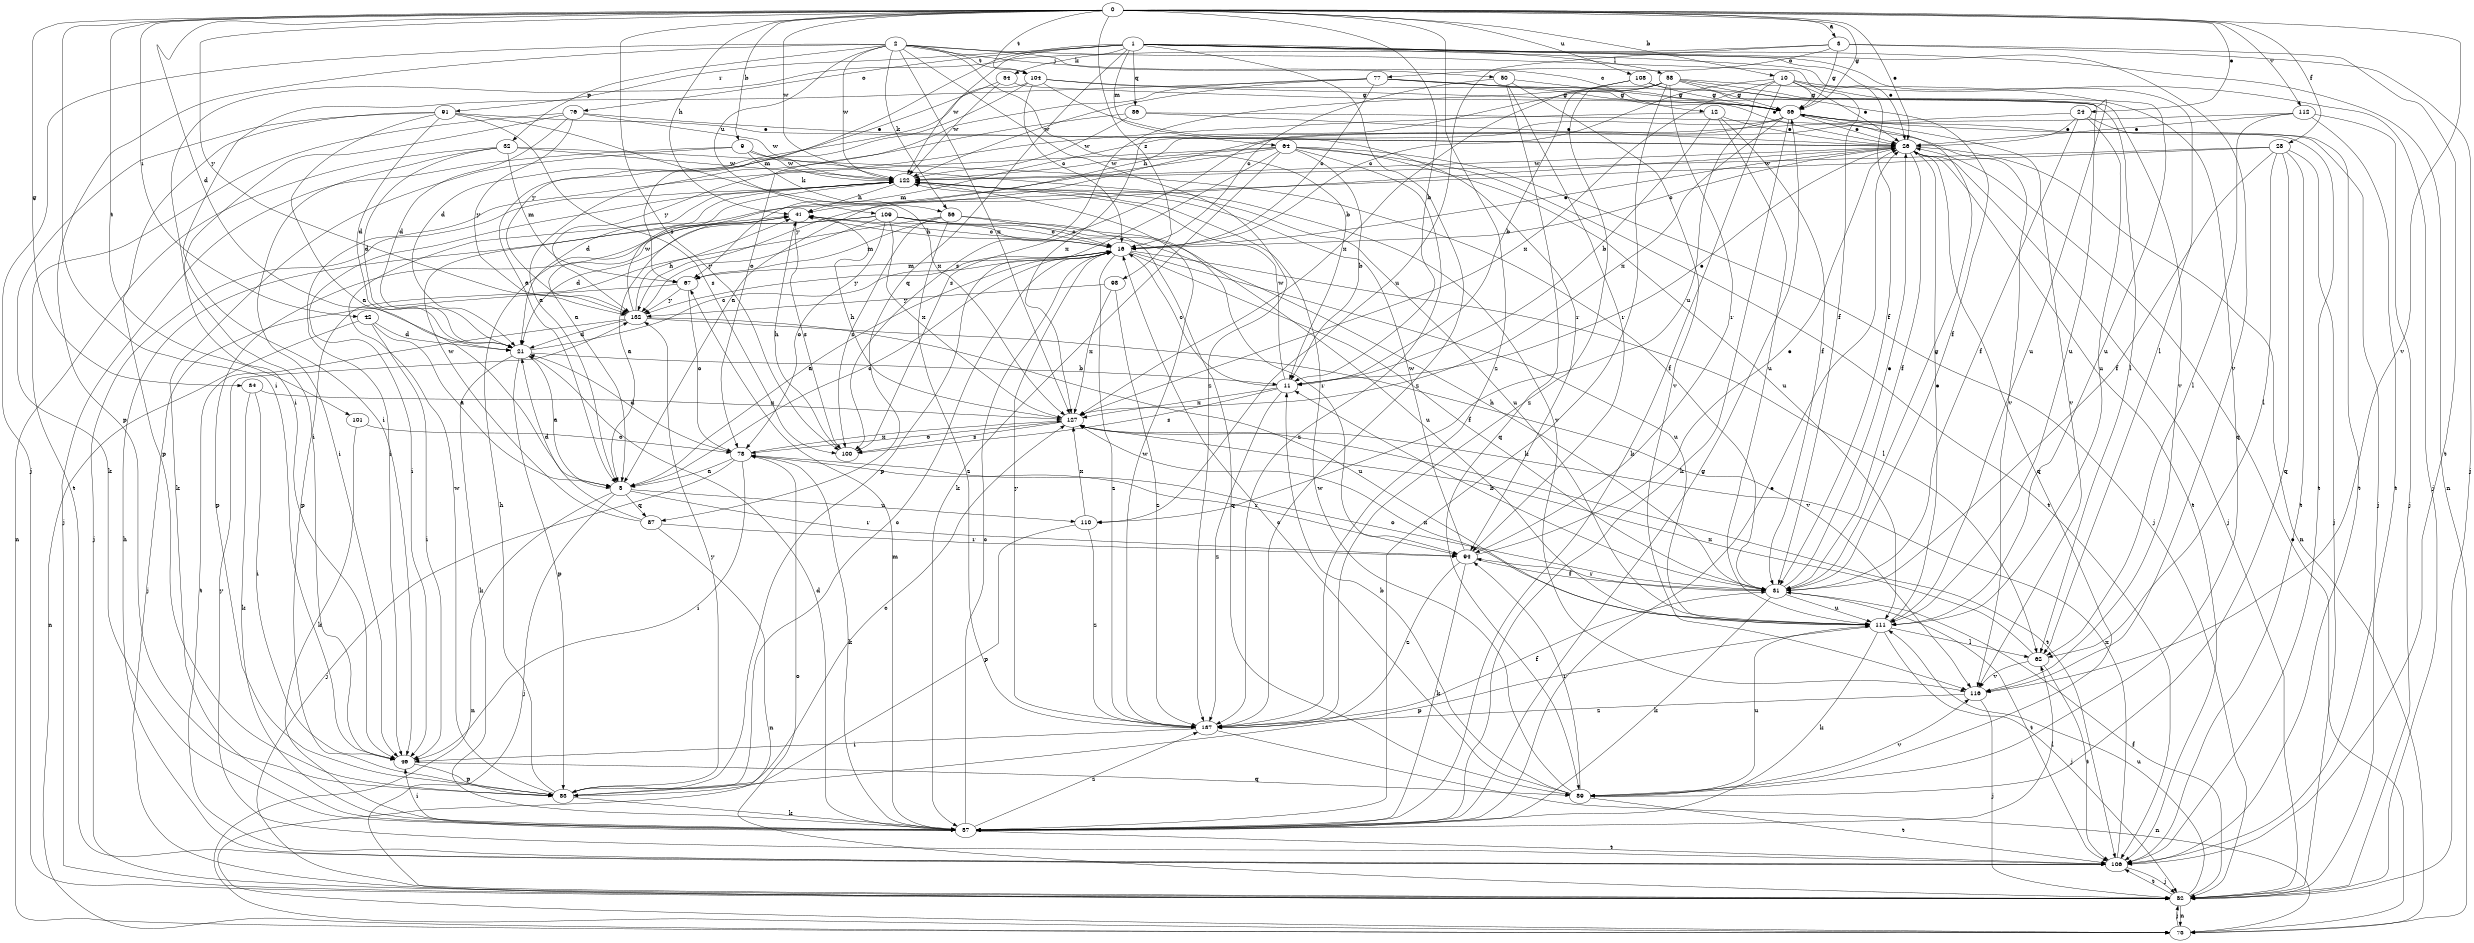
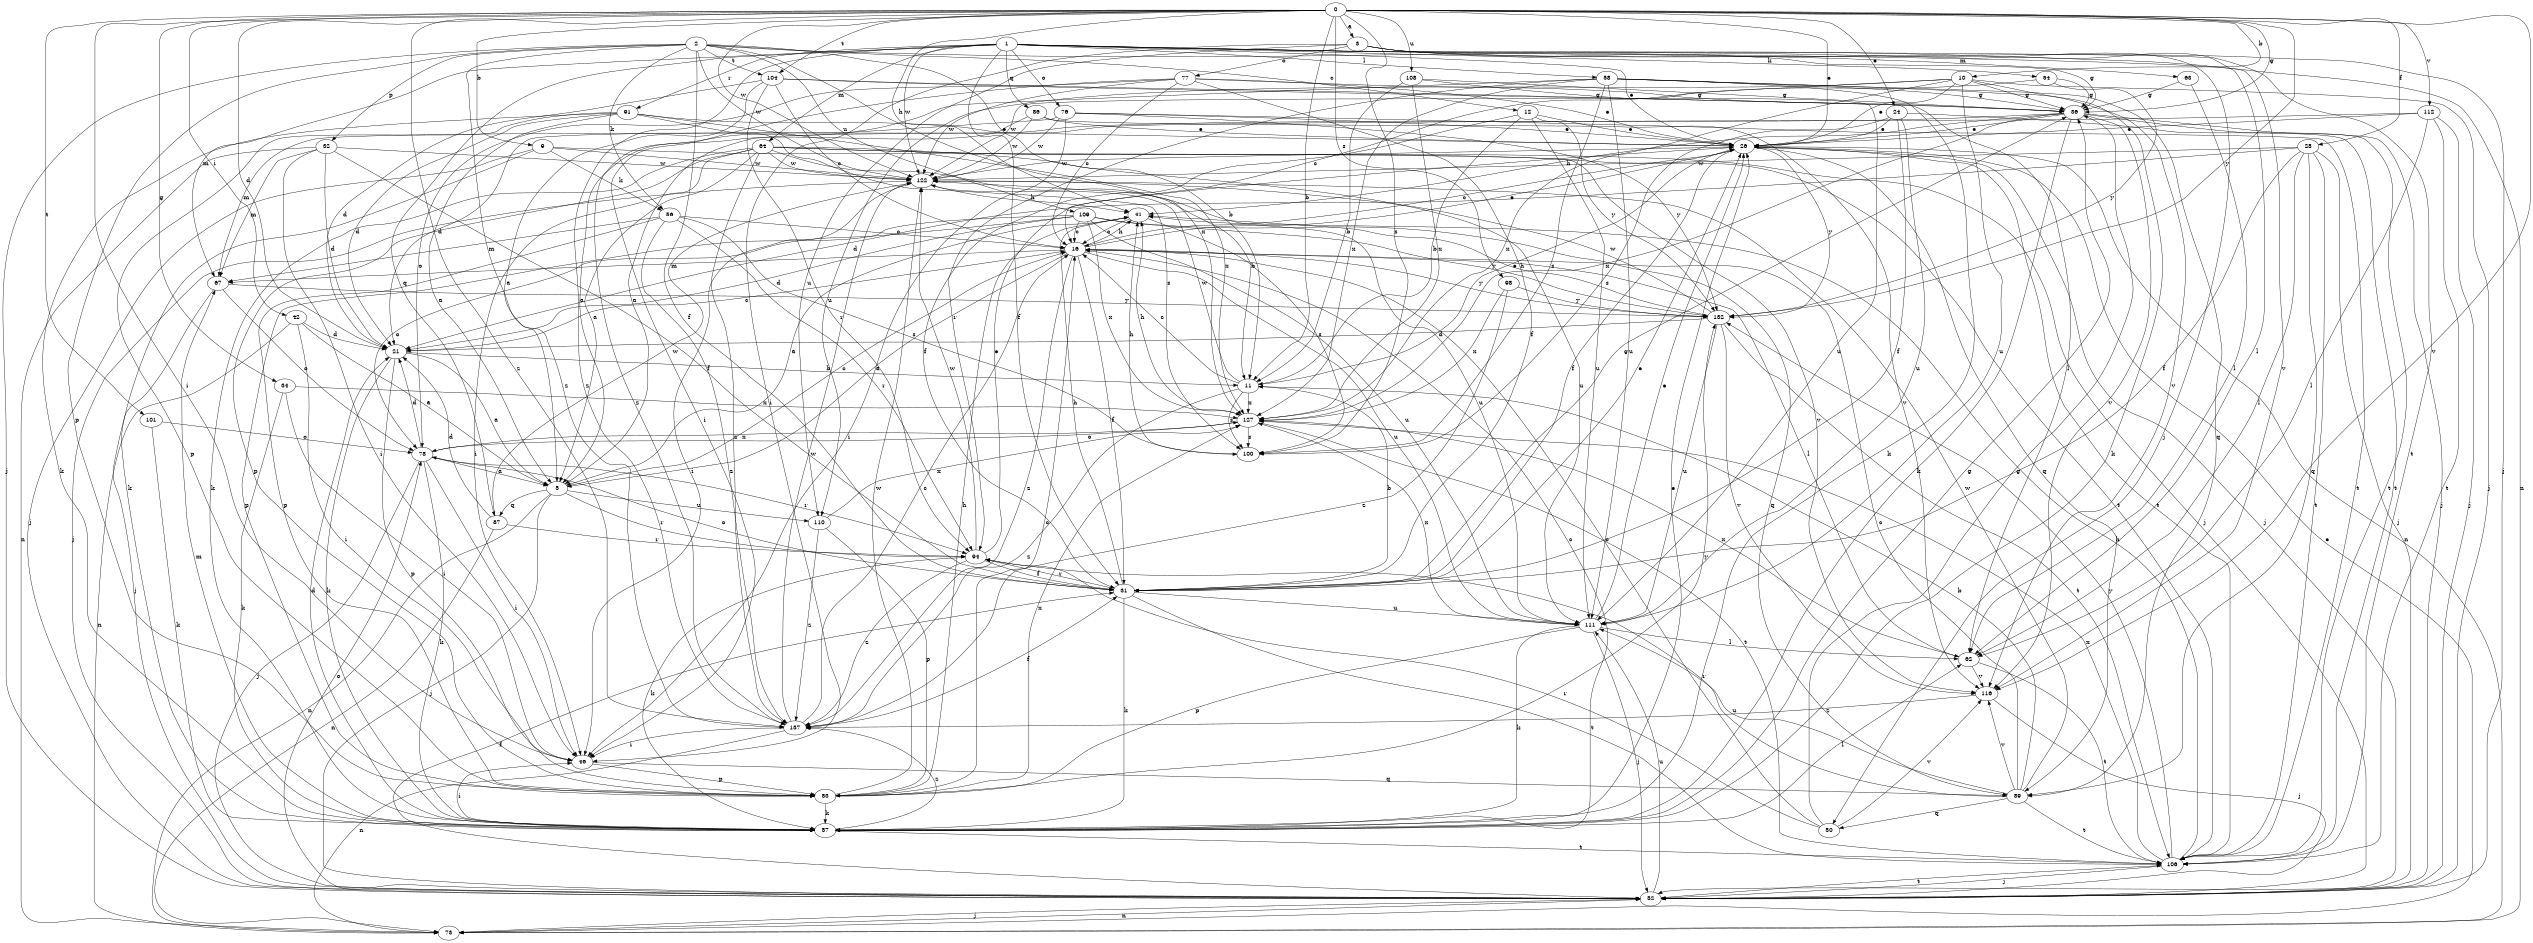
none -> (2188, 78)
(1502, 429) -> (1925, 813)
(1016, 489) -> (925, 489)
(886, 608) -> (1040, 608)
